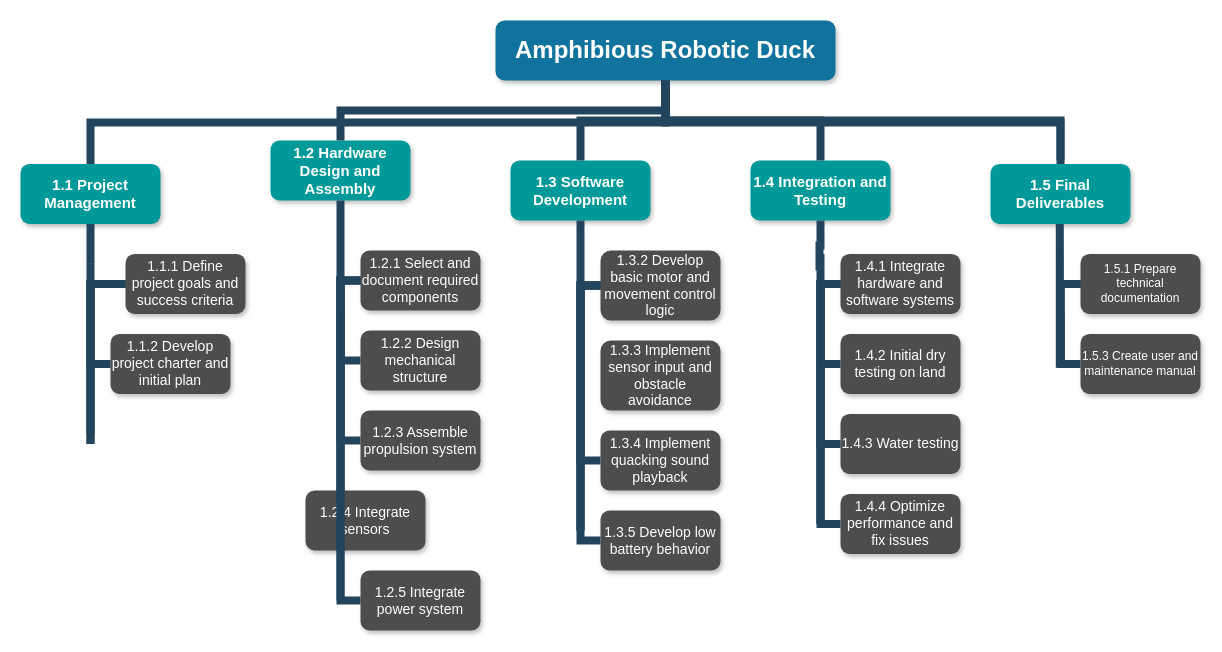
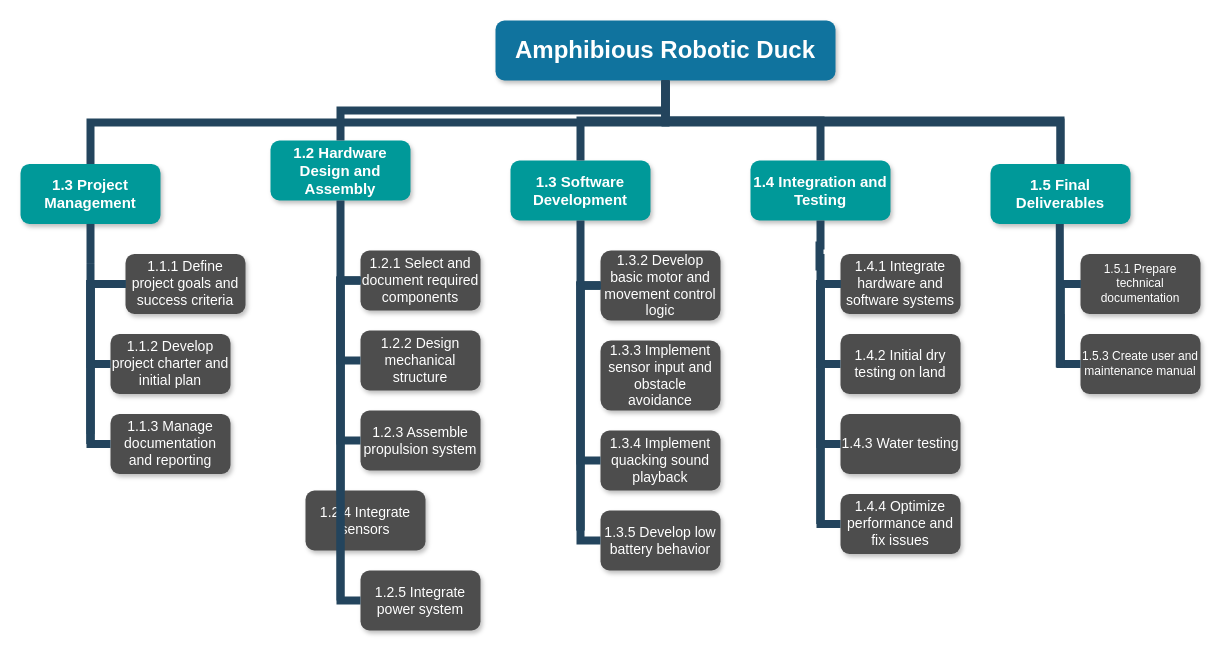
(91, 194) -> (91, 194)
none -> (101, 444)
none -> (171, 444)
